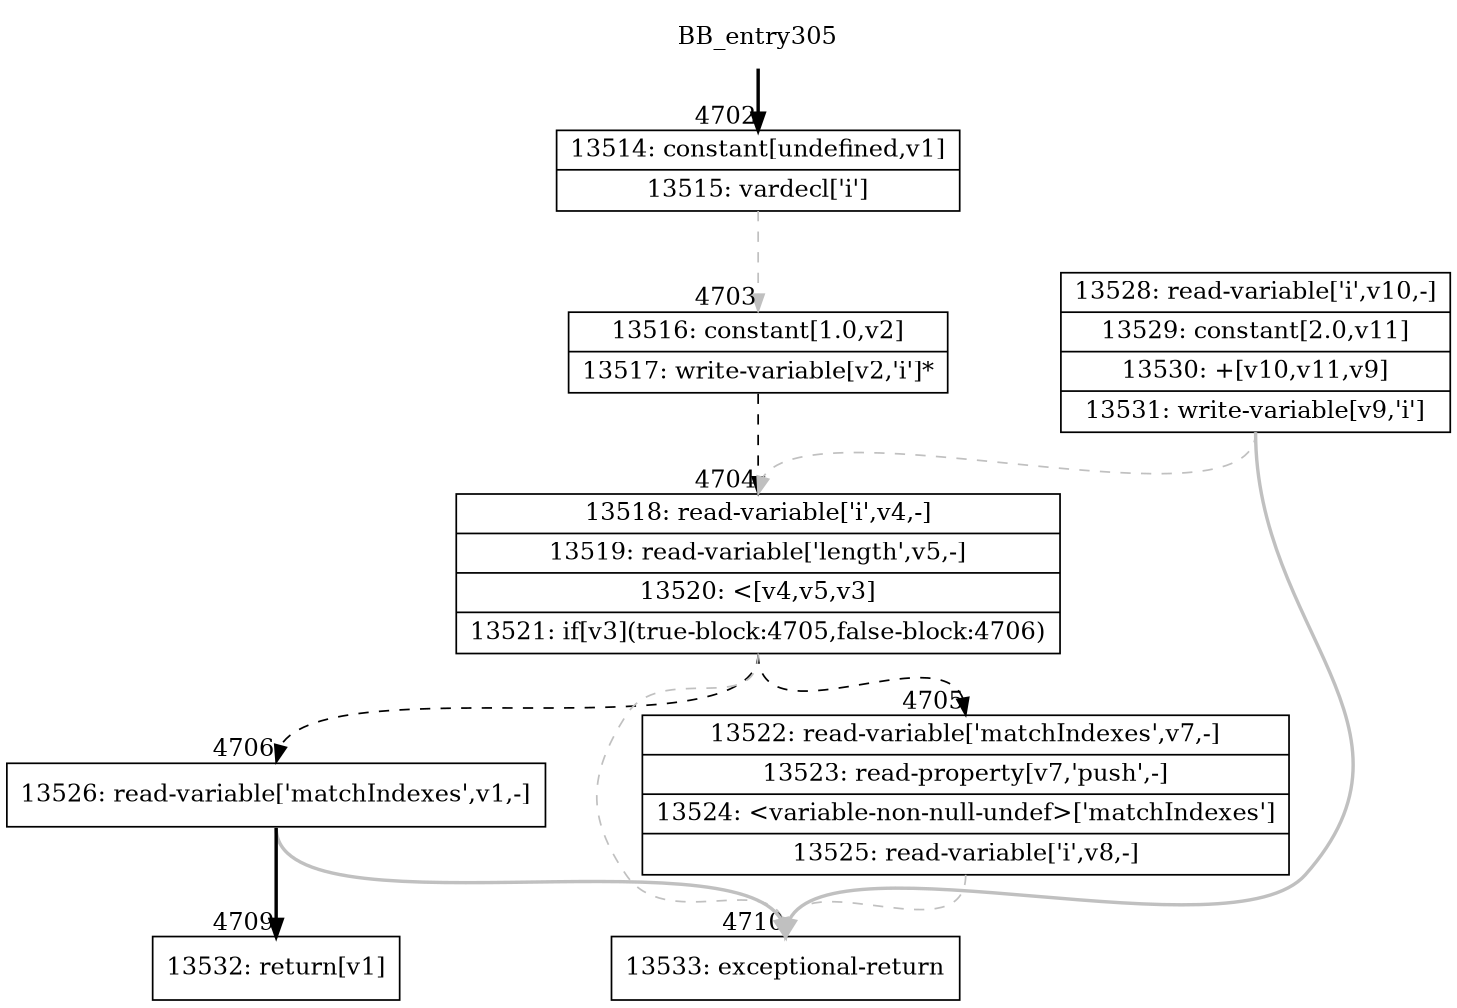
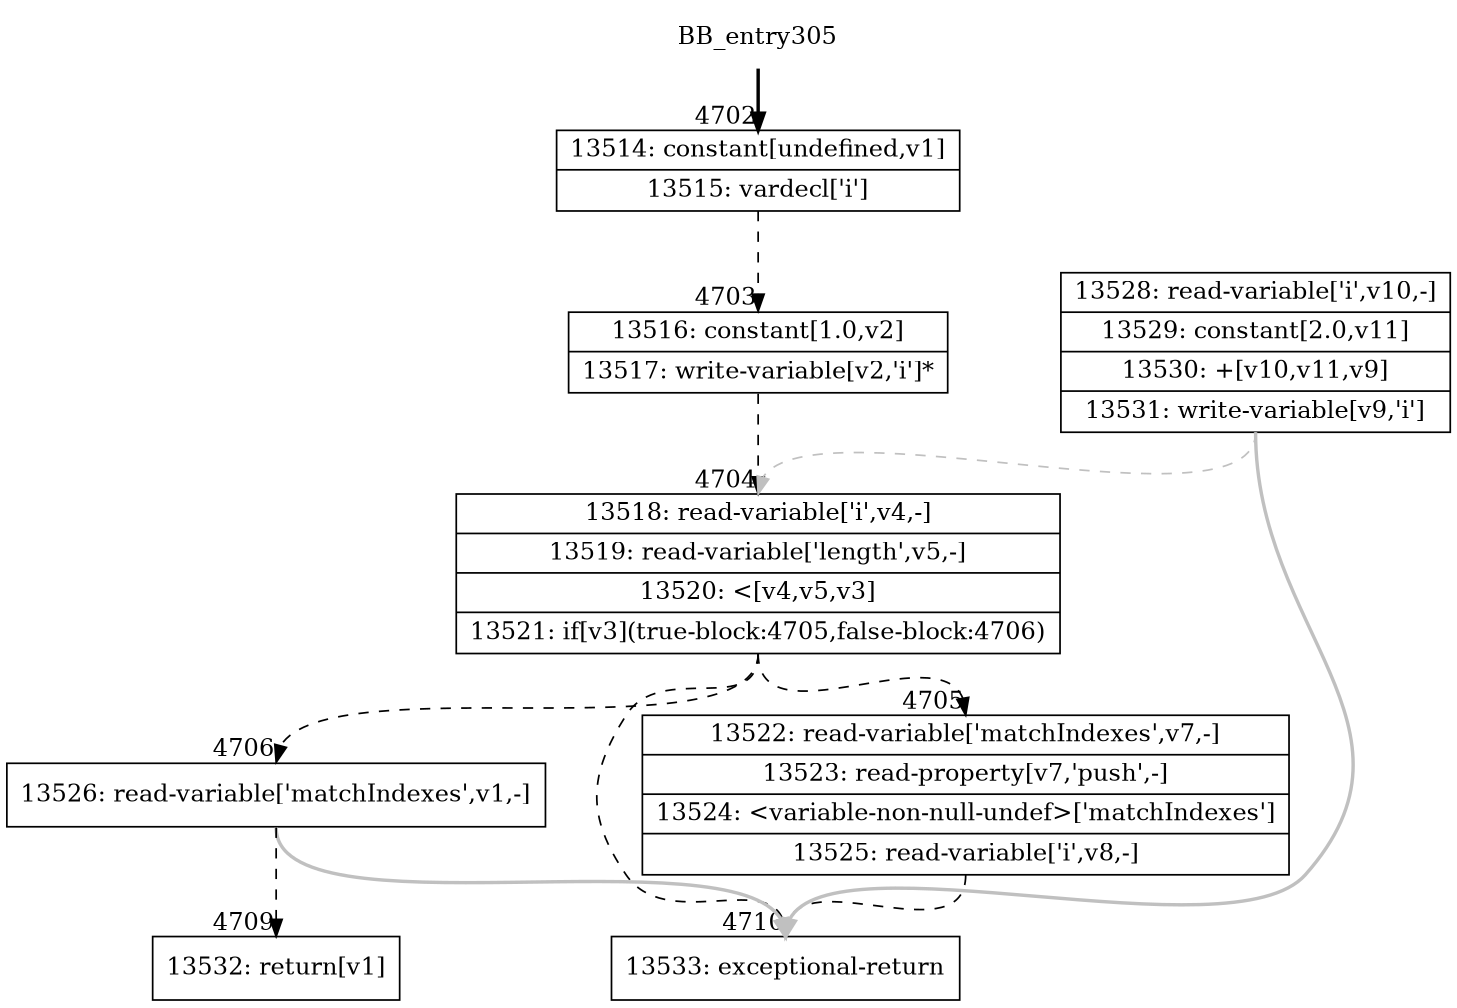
(758, 252) -> (758, 252)
(597, 801) -> (597, 801)
(276, 873) -> (276, 873)
(884, 907) -> (884, 907)
